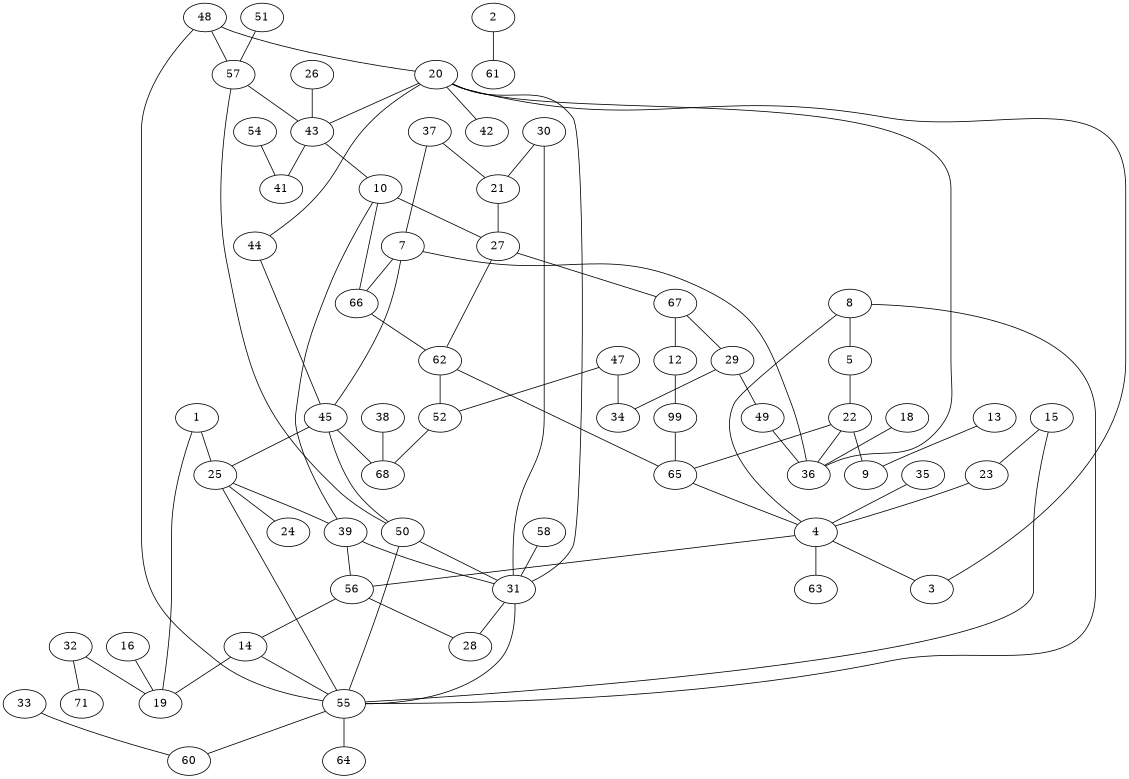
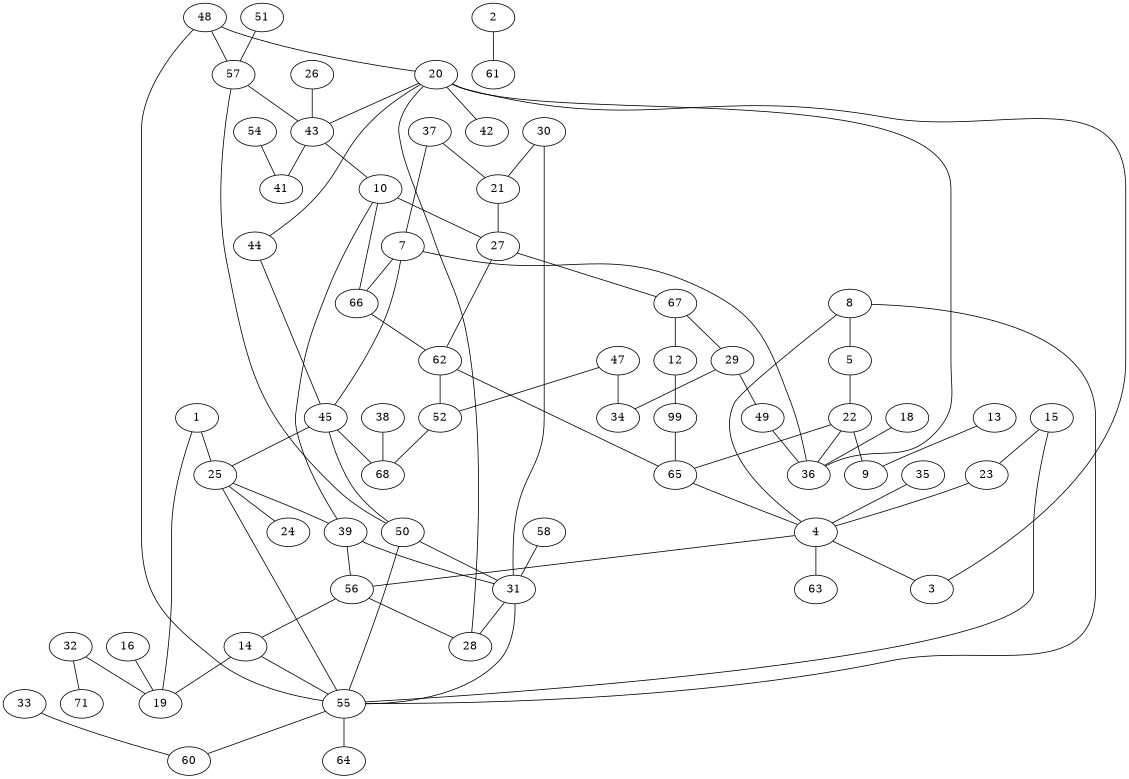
(582, 295) -> (469, 350)
